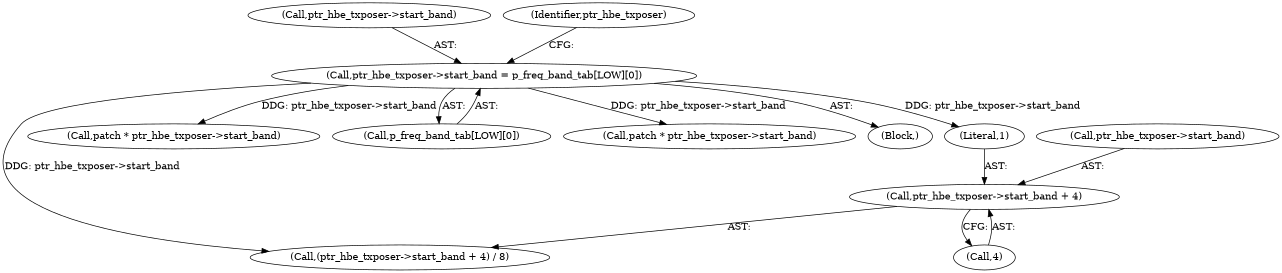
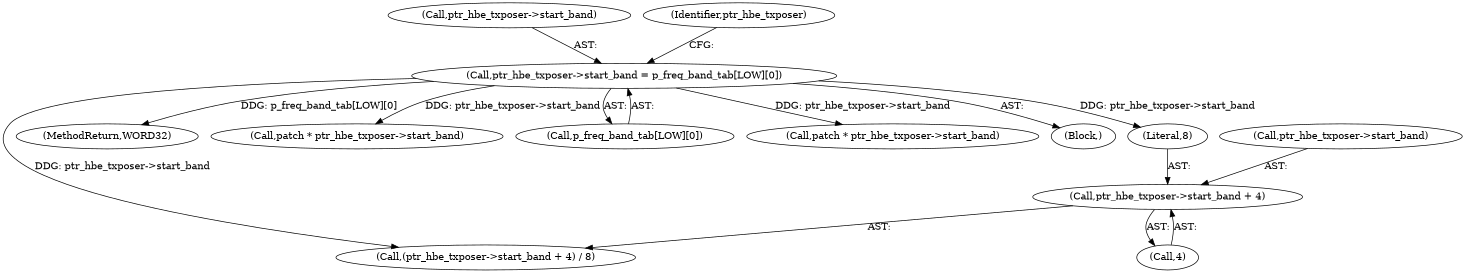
none -> (107, 136)
(984, 136) -> (1168, 136)
(977, 227) -> (1160, 227)
